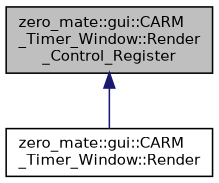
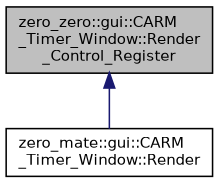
(109, 40) -> (109, 40)
